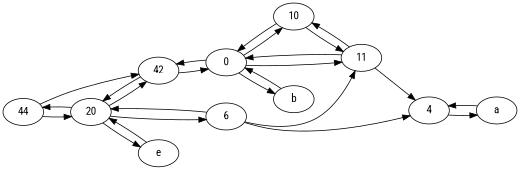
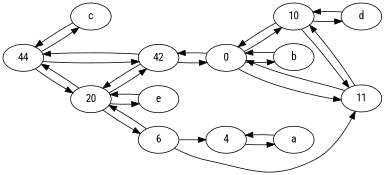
none -> (91, 17)
none -> (361, 17)
none -> (95, 53)
(392, 82) -> none
